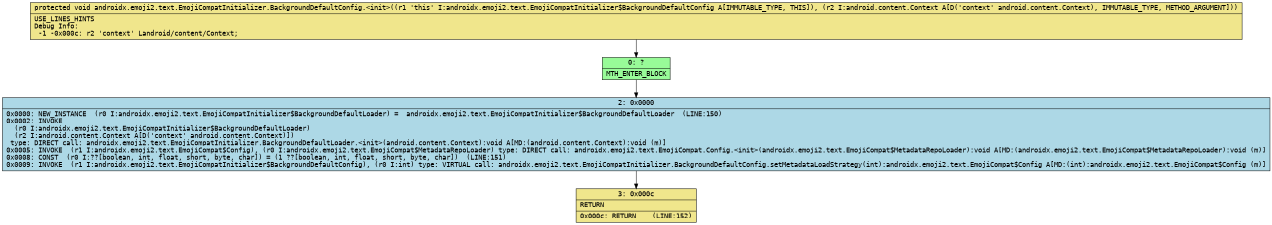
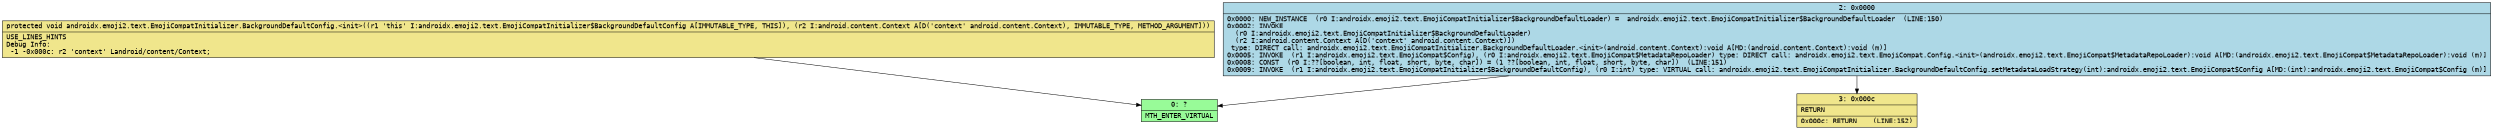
(636, 74) -> (1179, 116)
(636, 86) -> (1366, 91)
